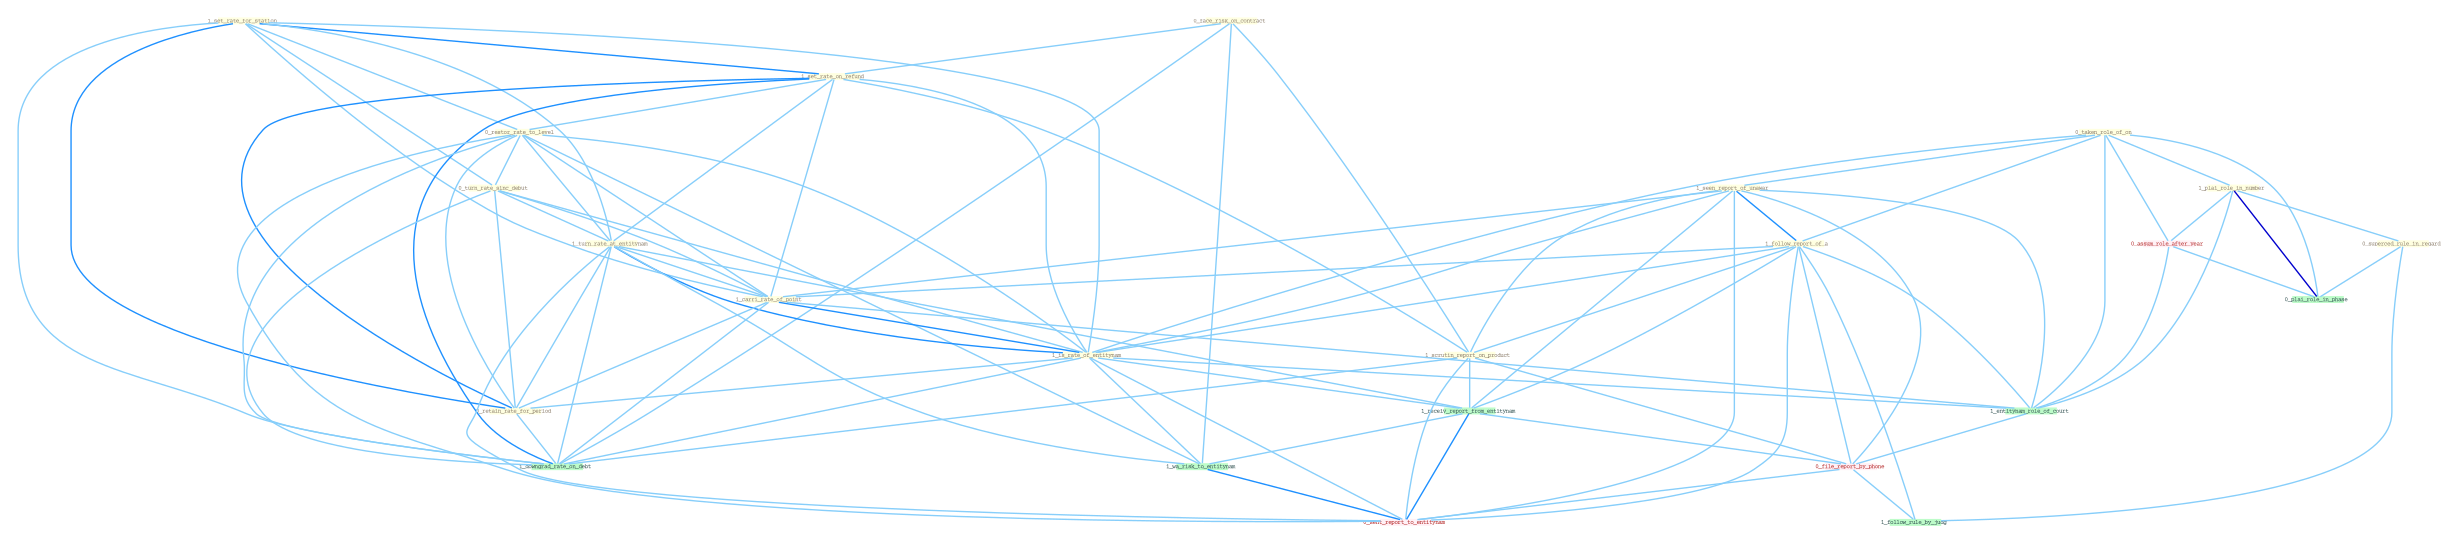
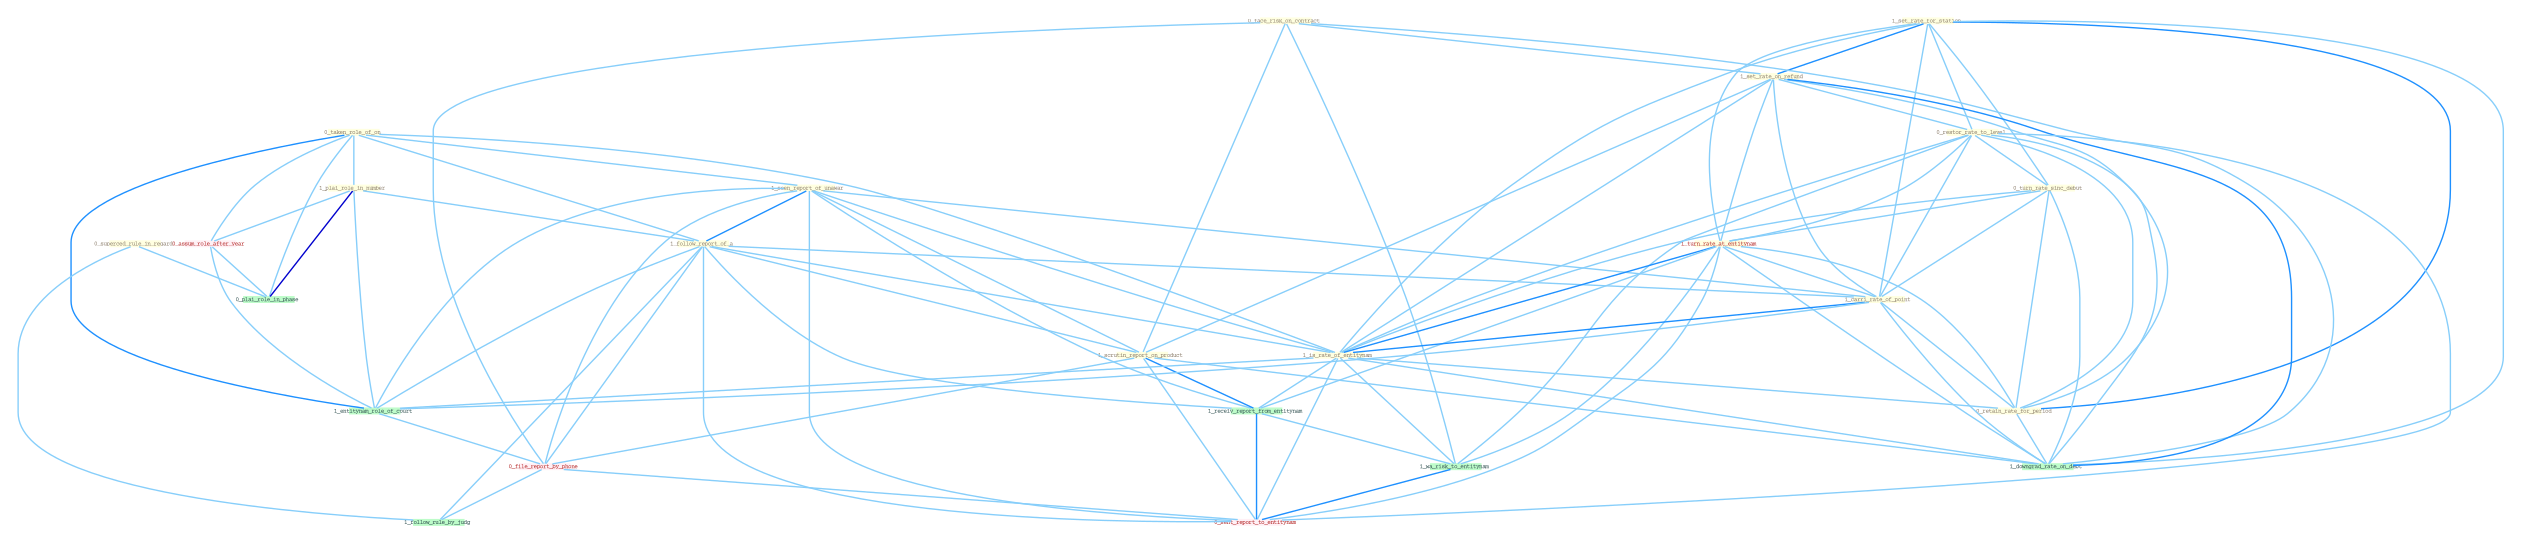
(324, 109) -> (2160, 234)
(2318, 216) -> (529, 216)
(612, 244) -> (1720, 244)
(2105, 284) -> (71, 264)
(1470, 387) -> (1200, 383)
(1660, 439) -> (660, 60)
